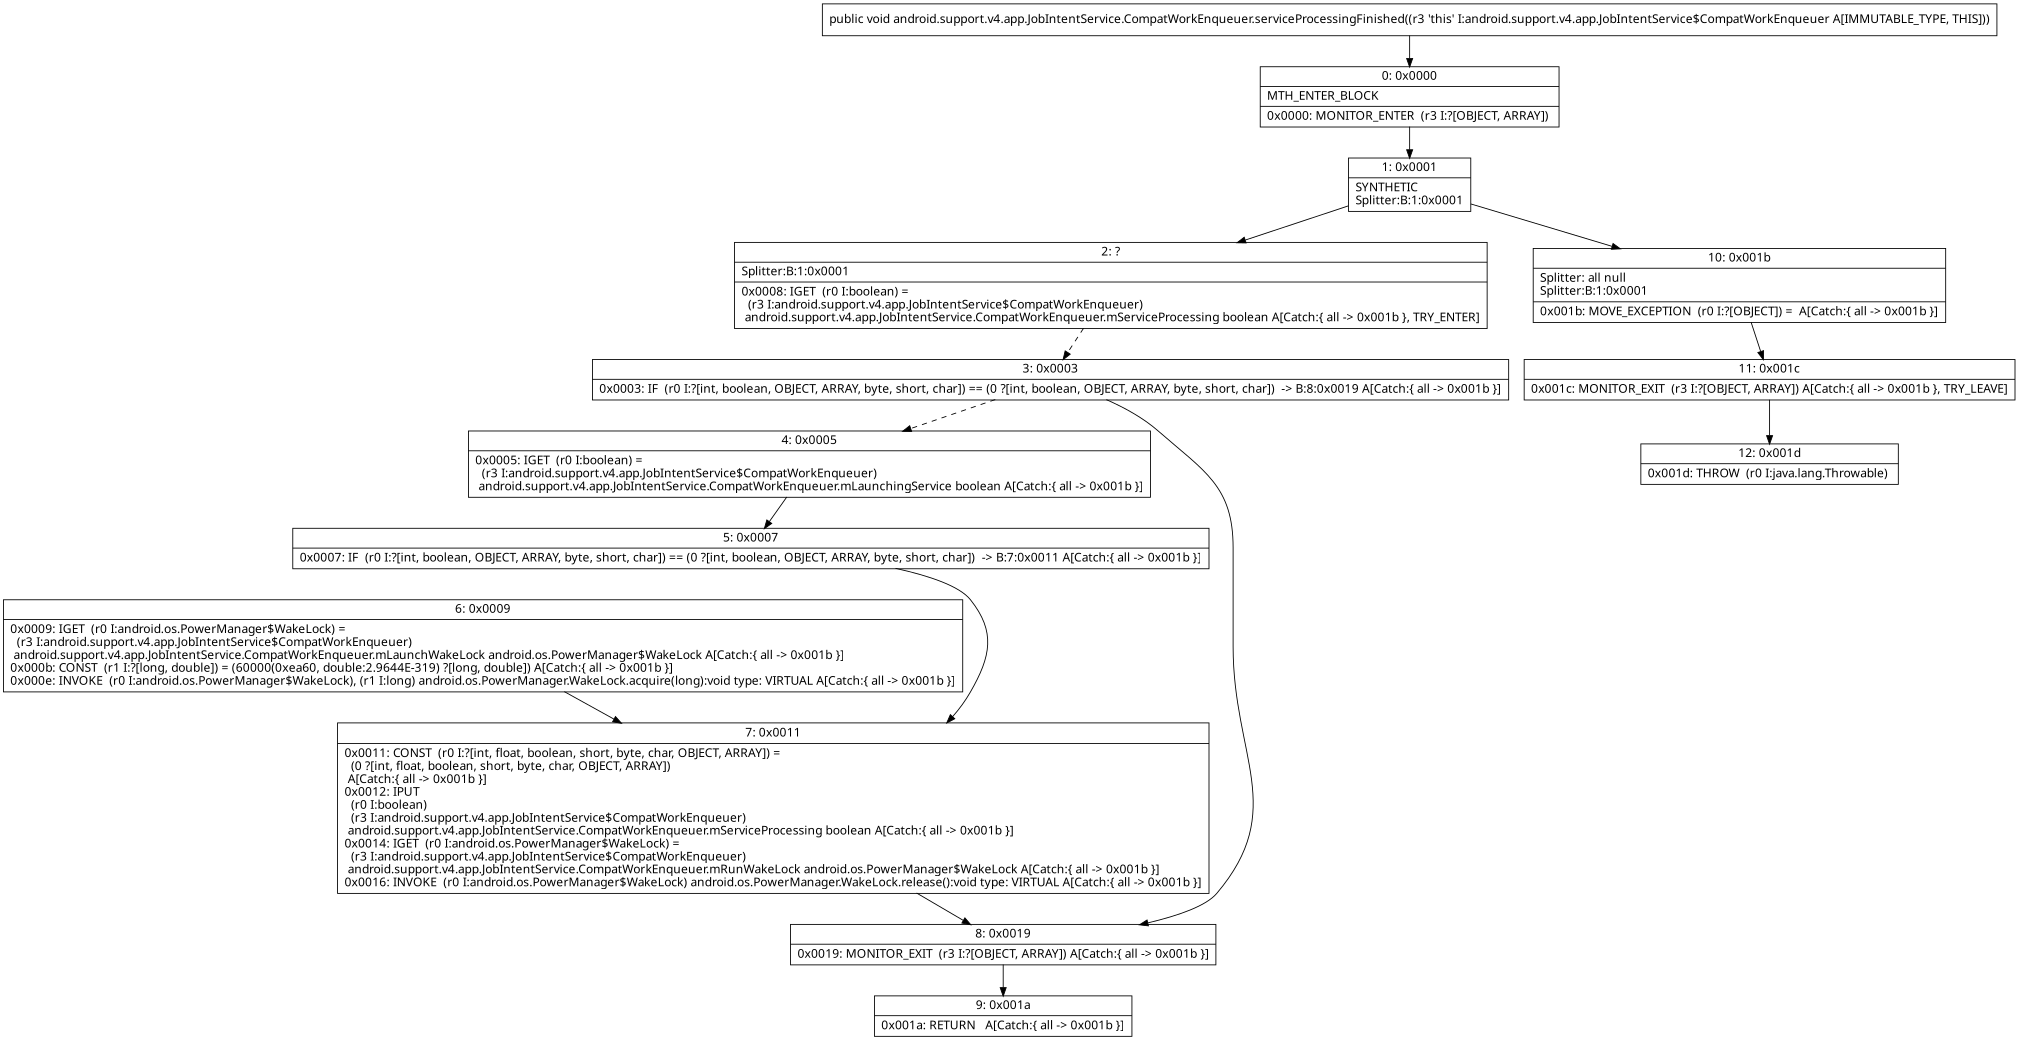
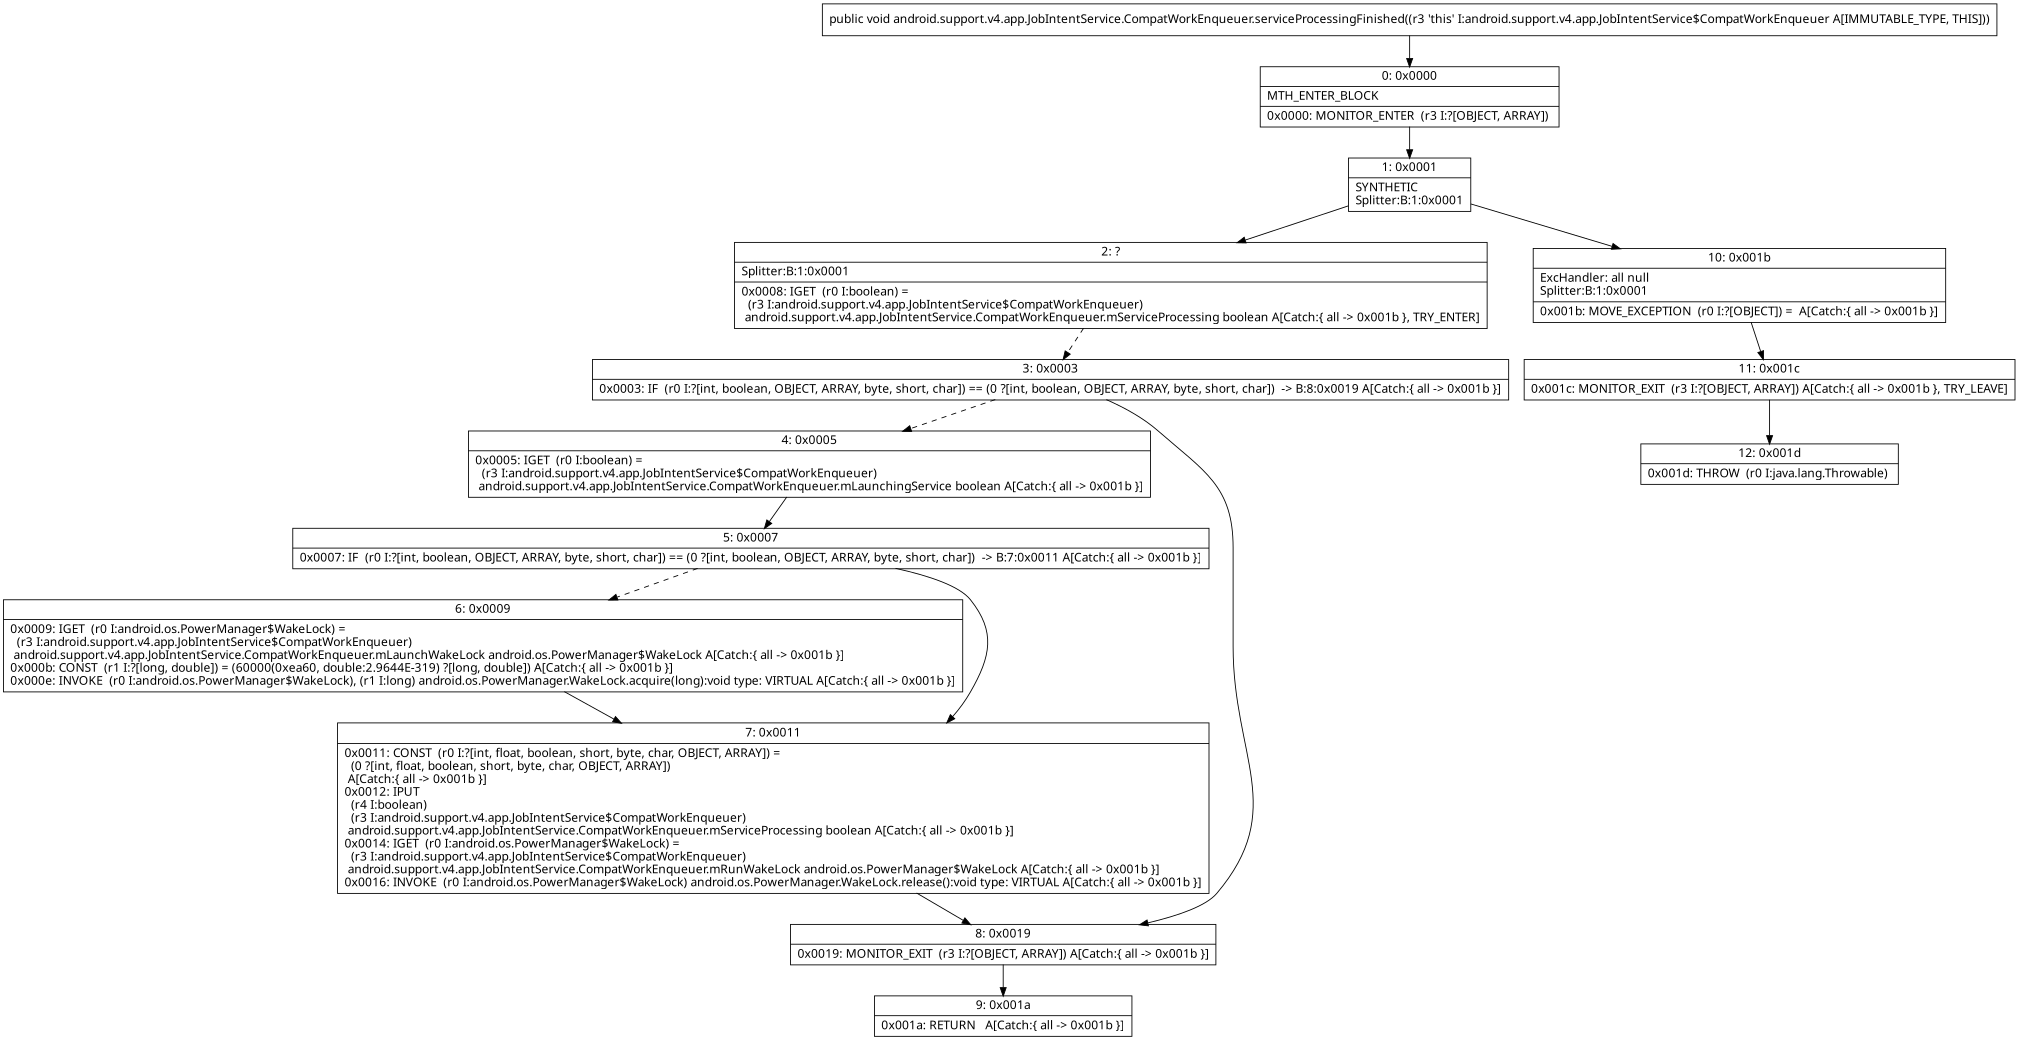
(1583, 278) -> (1595, 278)
none -> (657, 583)
(386, 805) -> (386, 805)
